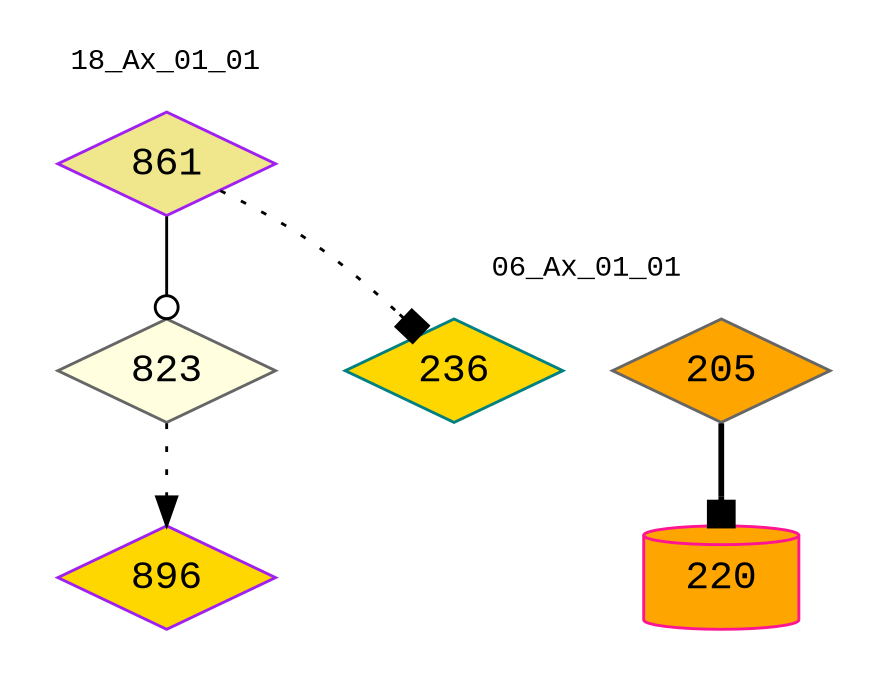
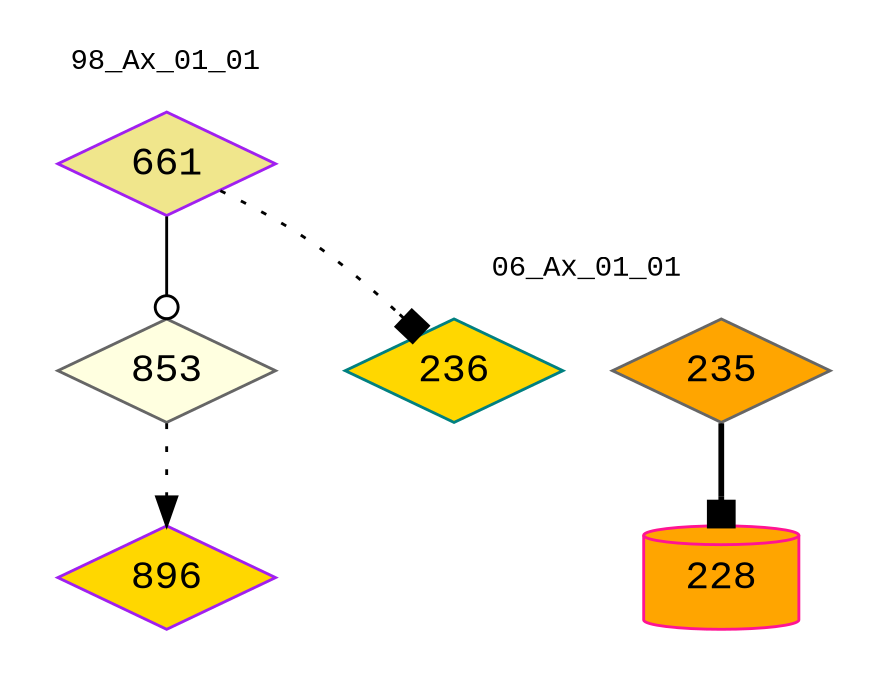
(167, 62) -> (167, 62)
(167, 164) -> (167, 164)
(167, 371) -> (167, 371)
(721, 371) -> (721, 371)
(721, 578) -> (721, 578)
